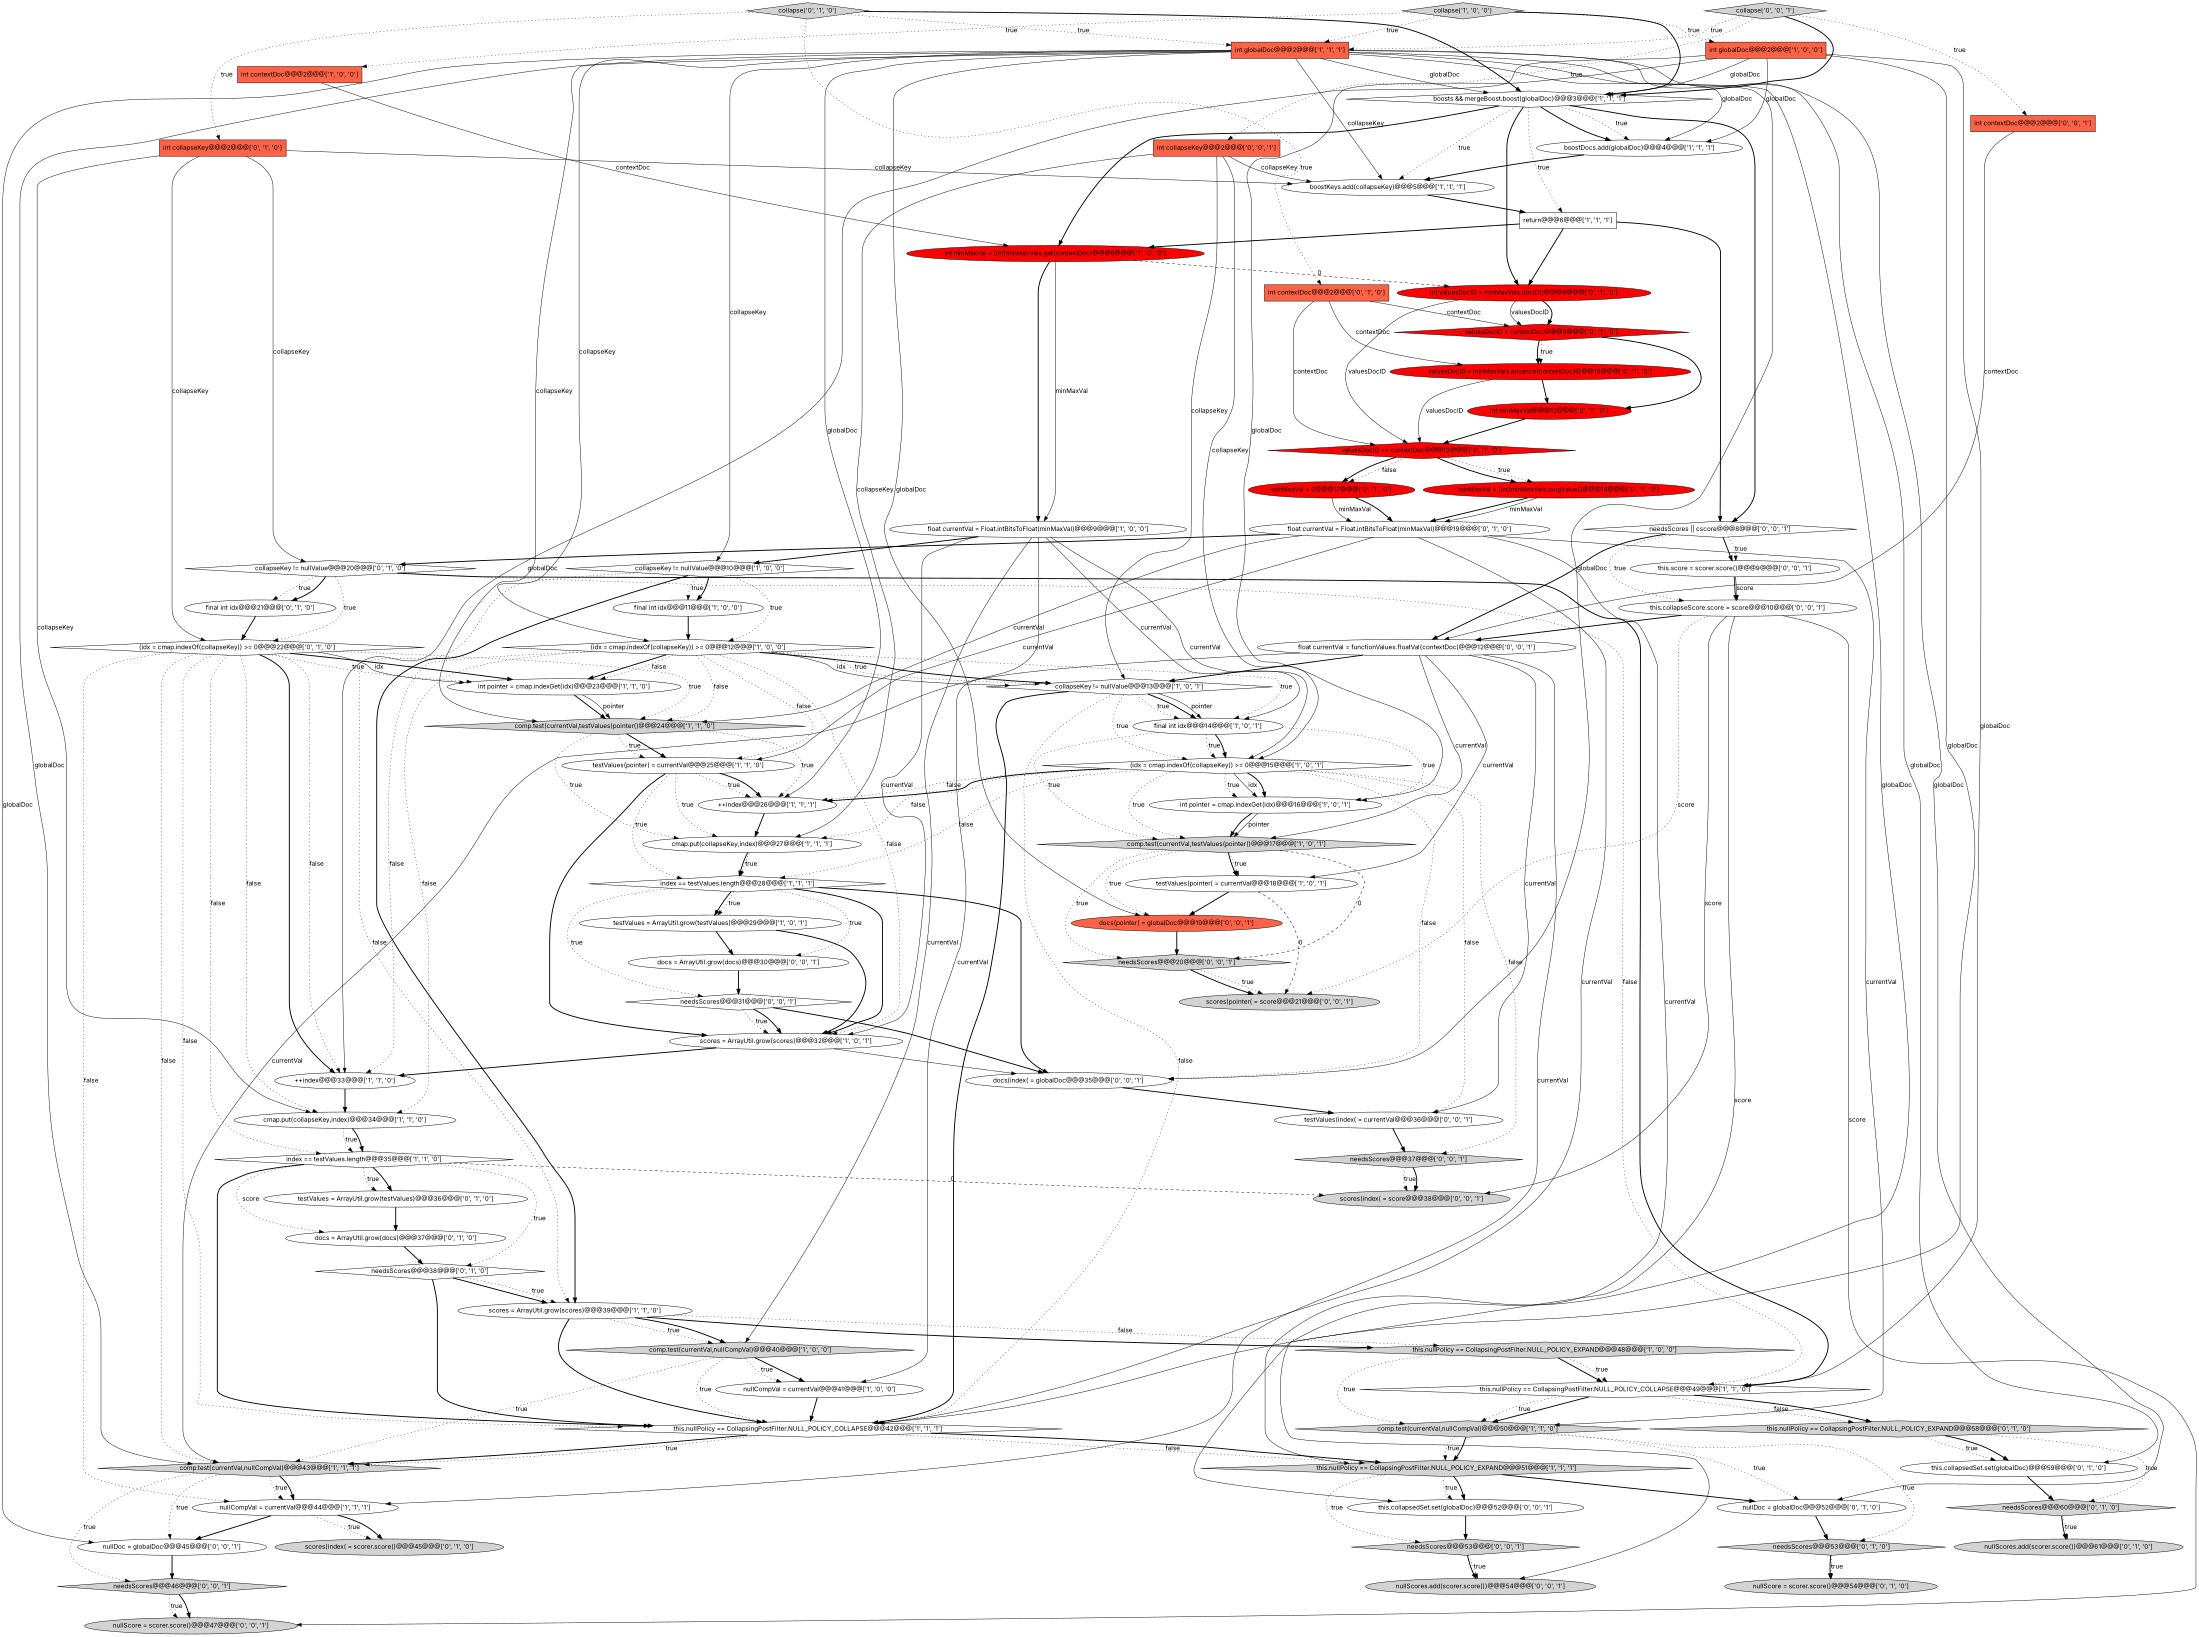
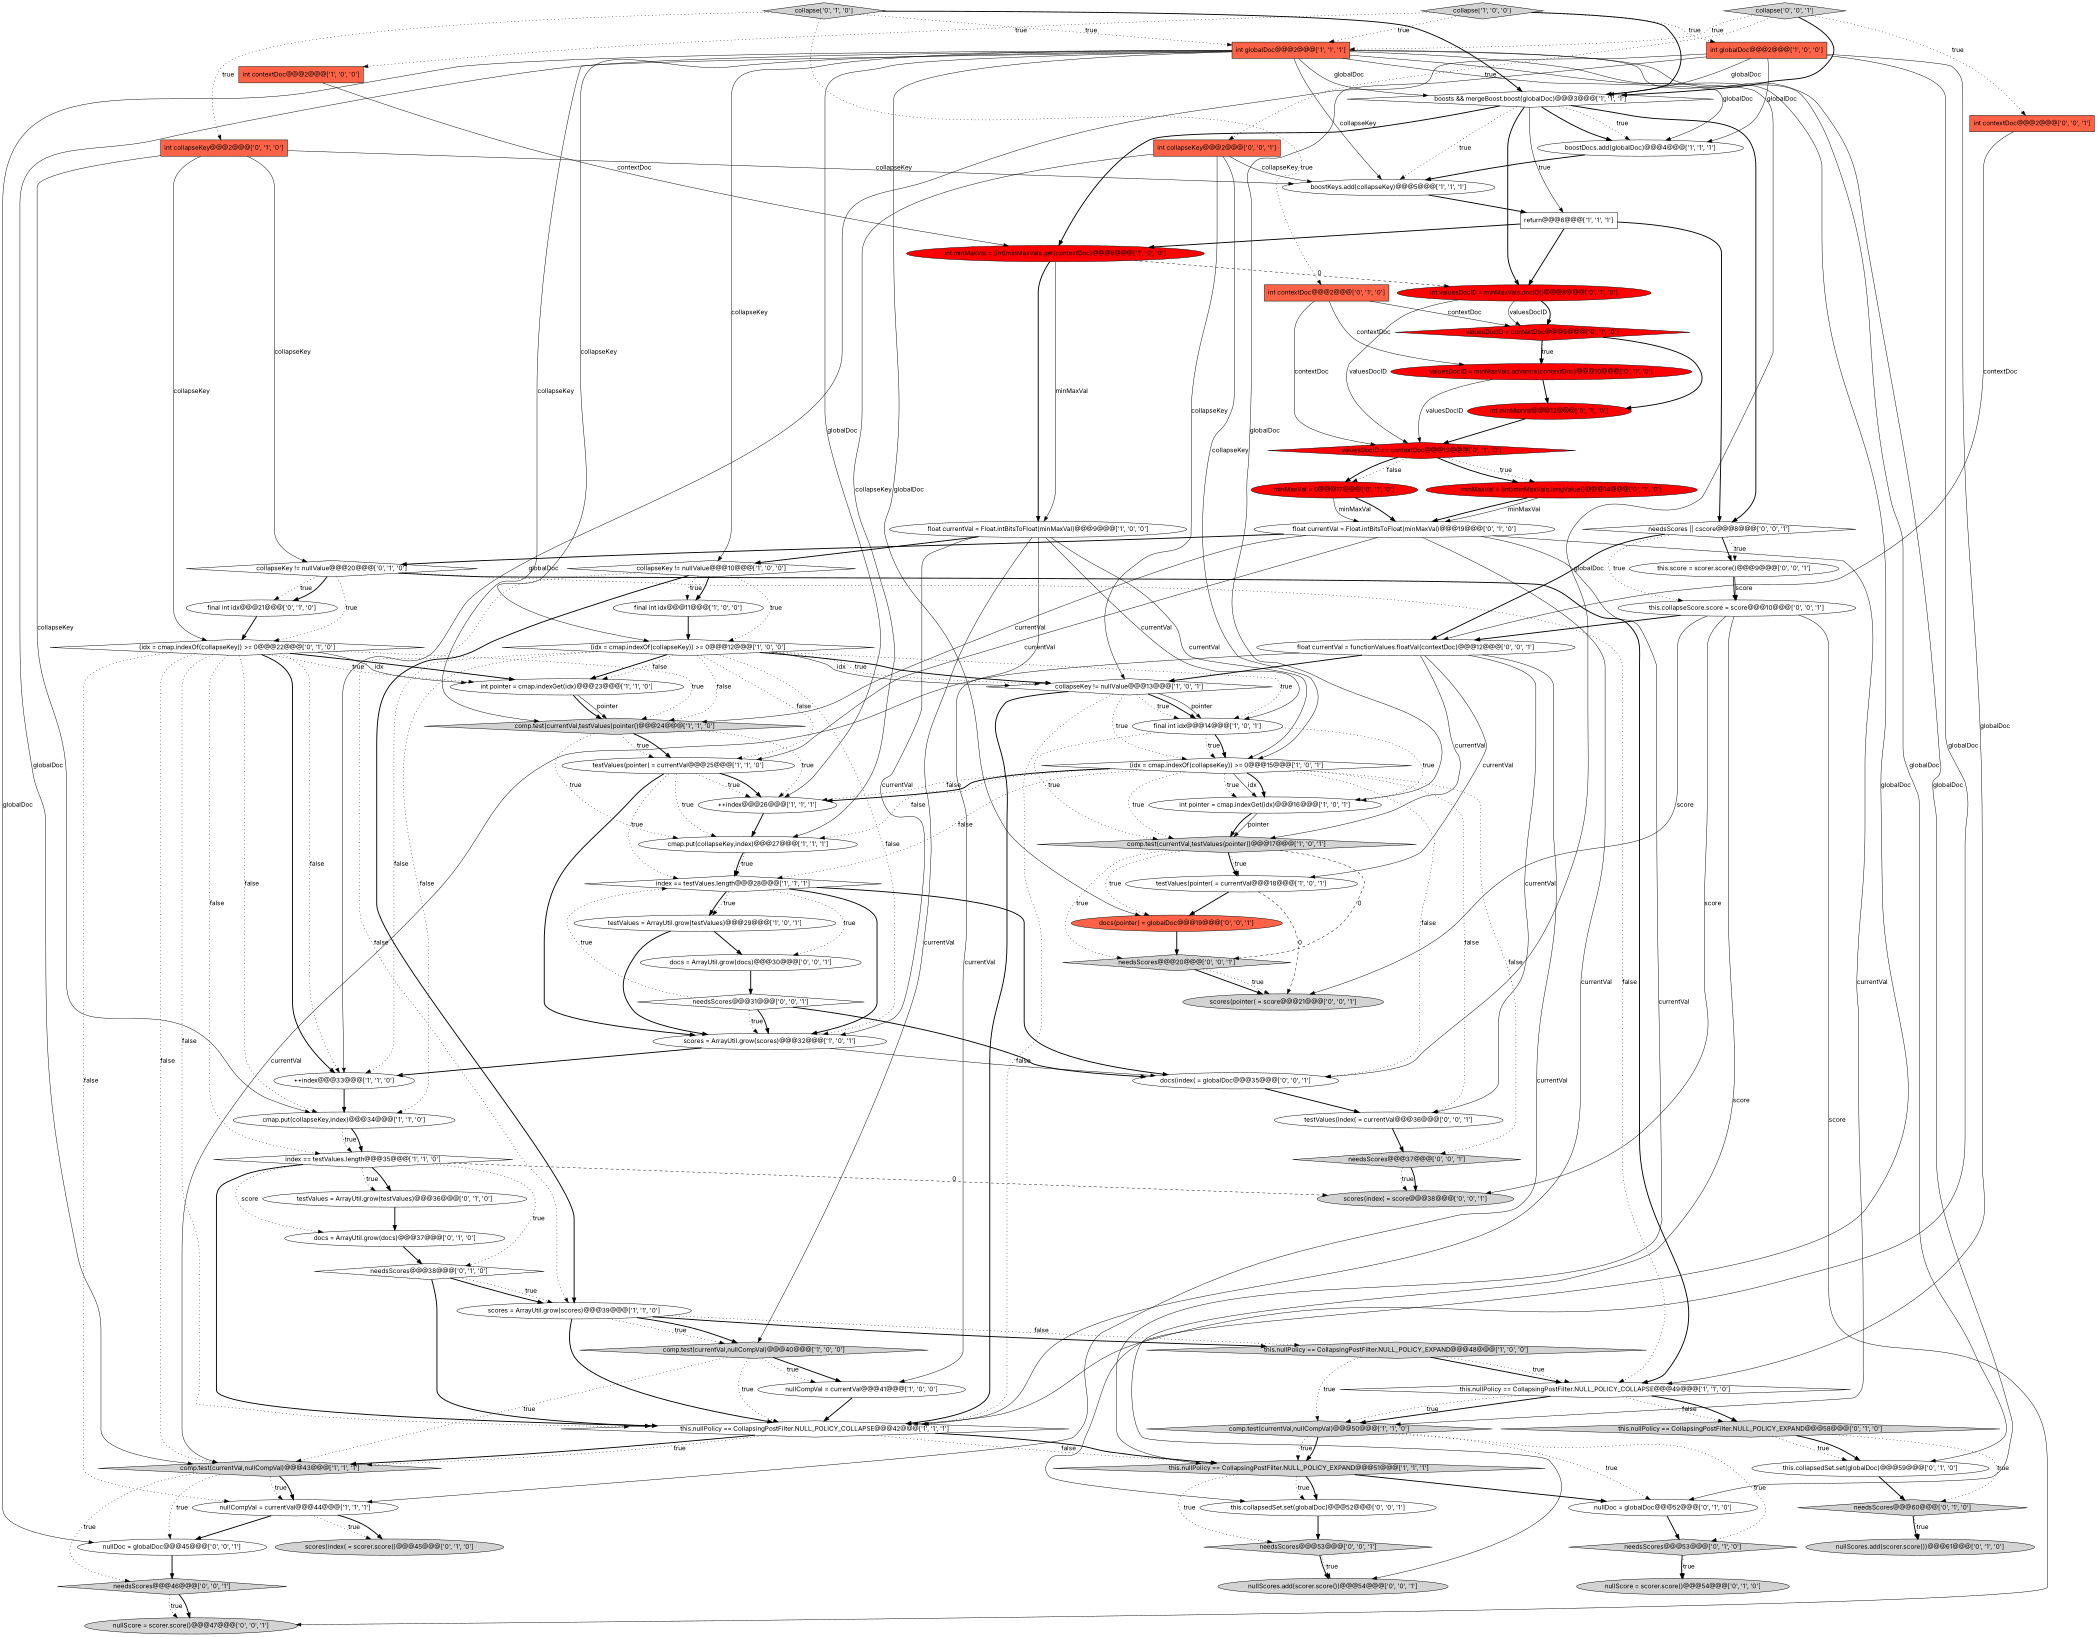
(1533, 158) -> (1534, 158)
(1584, 850) -> (1585, 850)
(572, 947) -> (579, 944)
